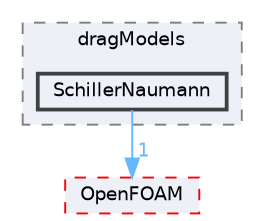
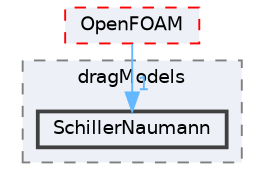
(132, 137) -> (132, 73)
